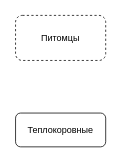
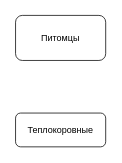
(60, 38) -> (60, 38)
